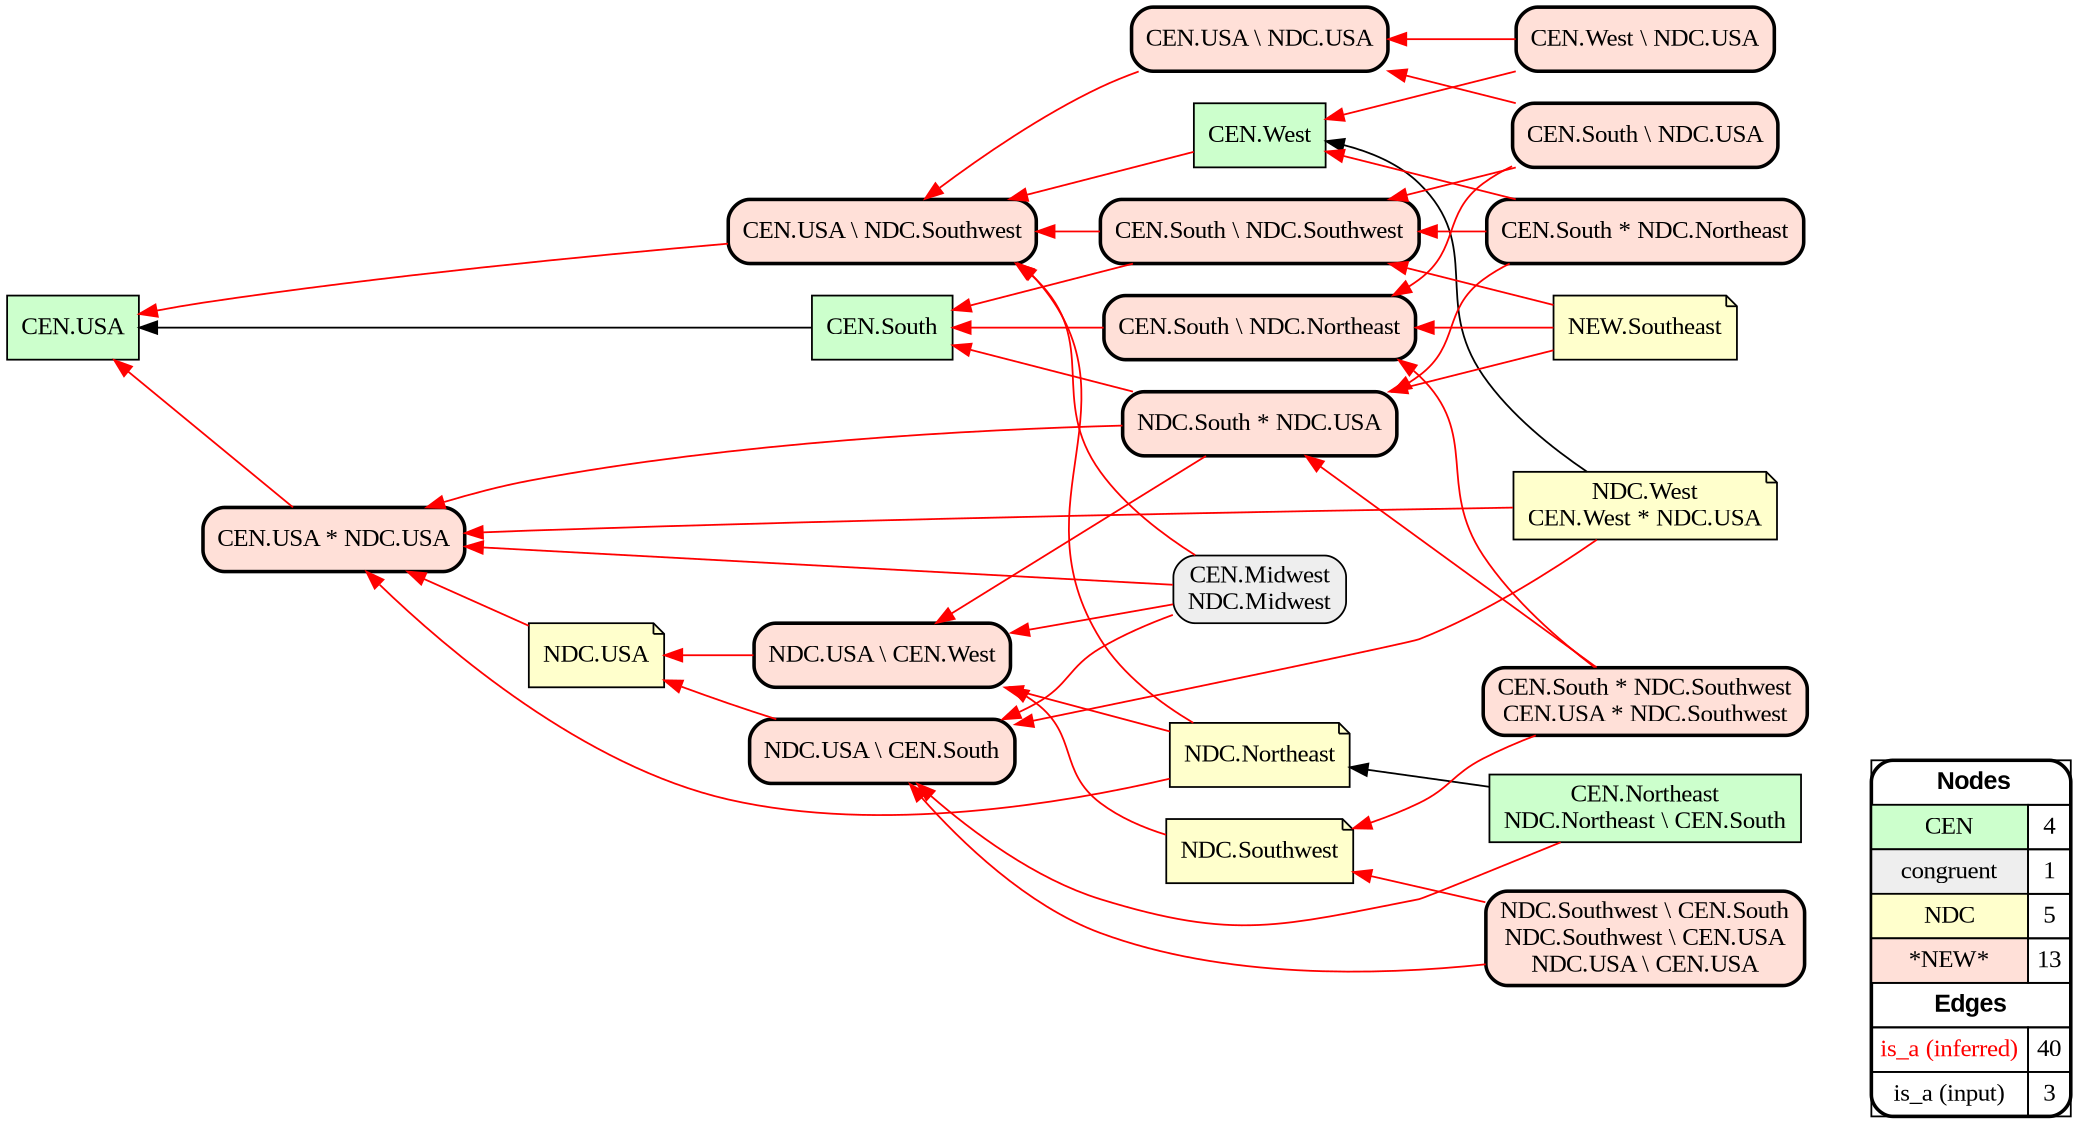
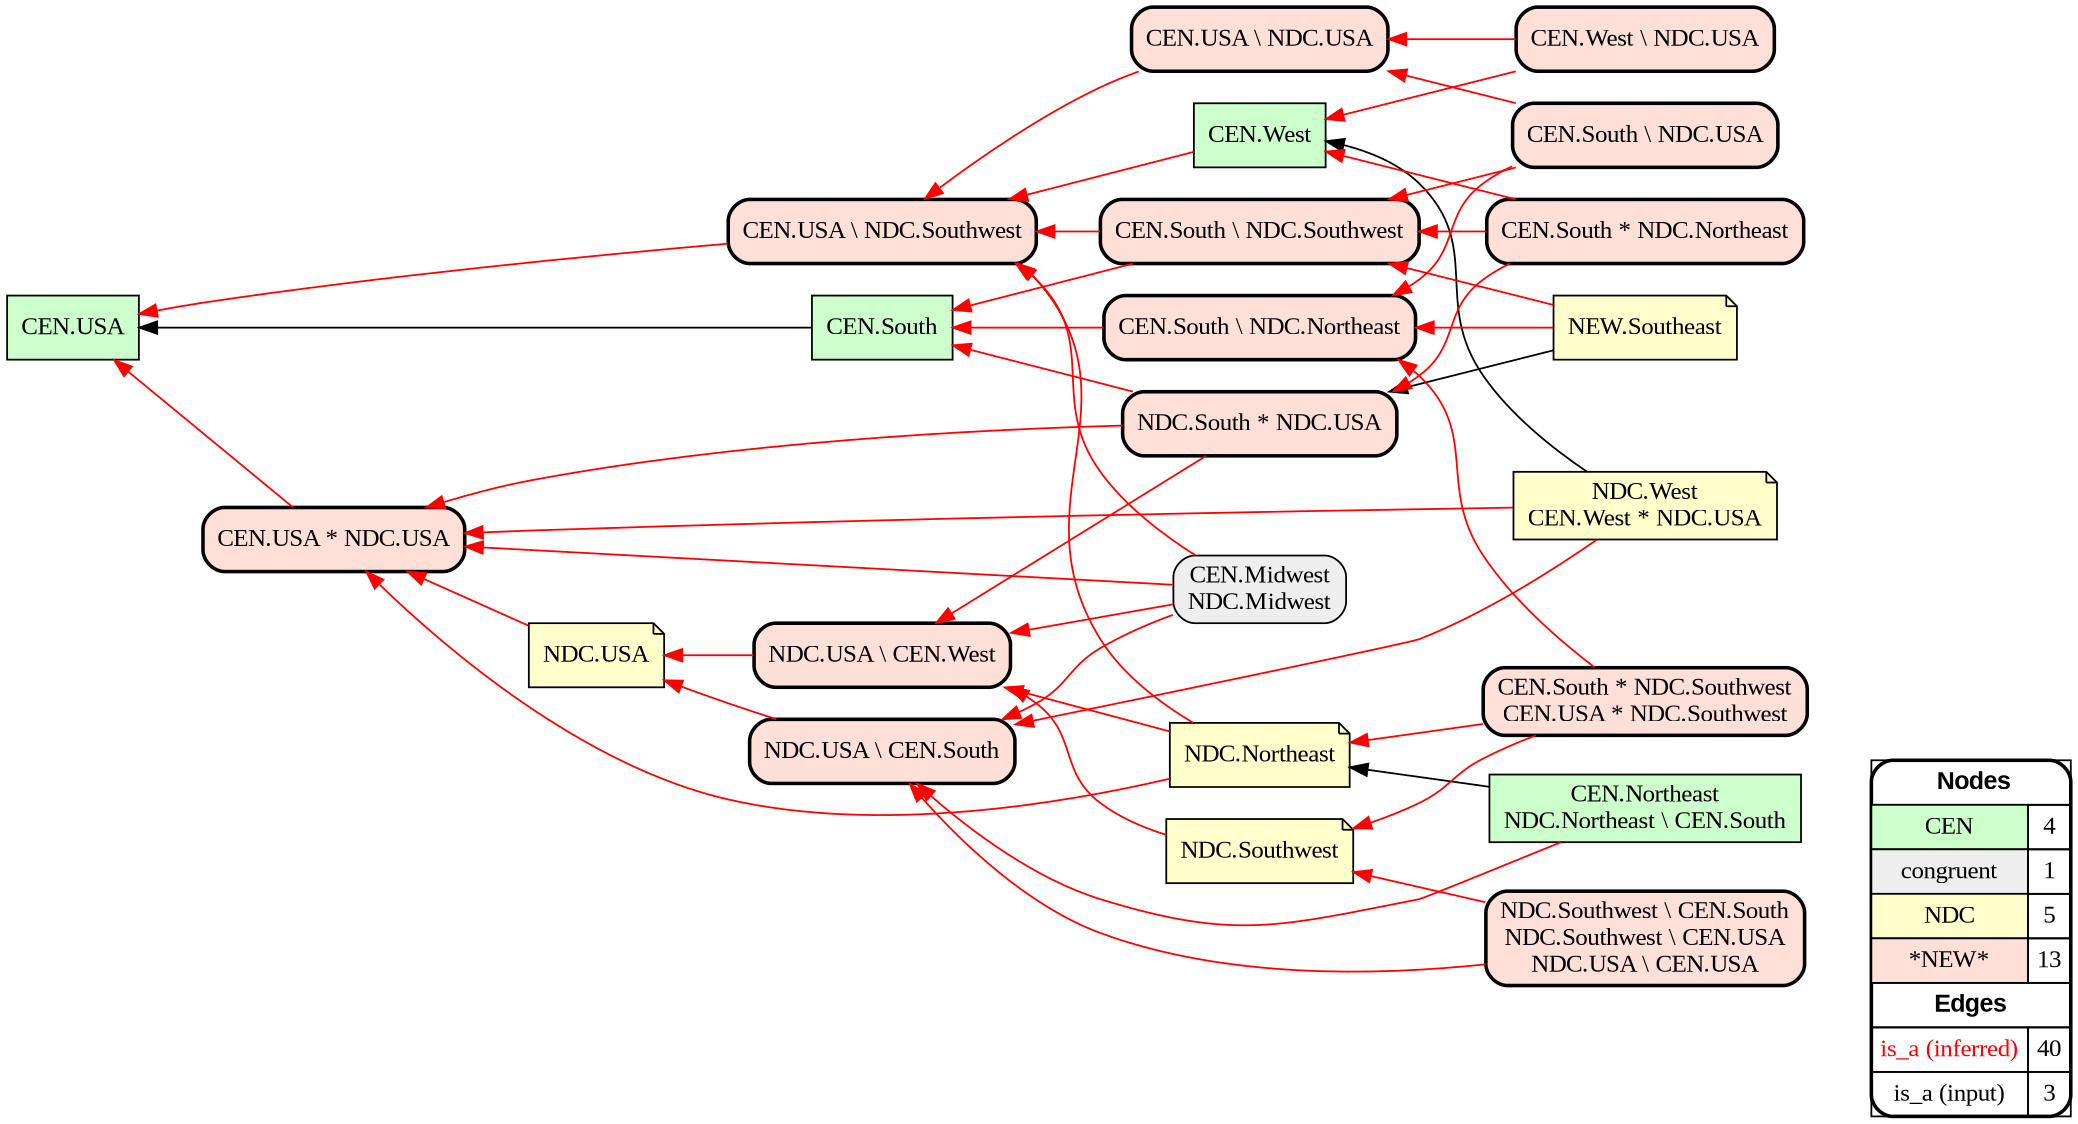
(1491, 366) -> (1491, 366)
(1458, 567) -> (1425, 732)
